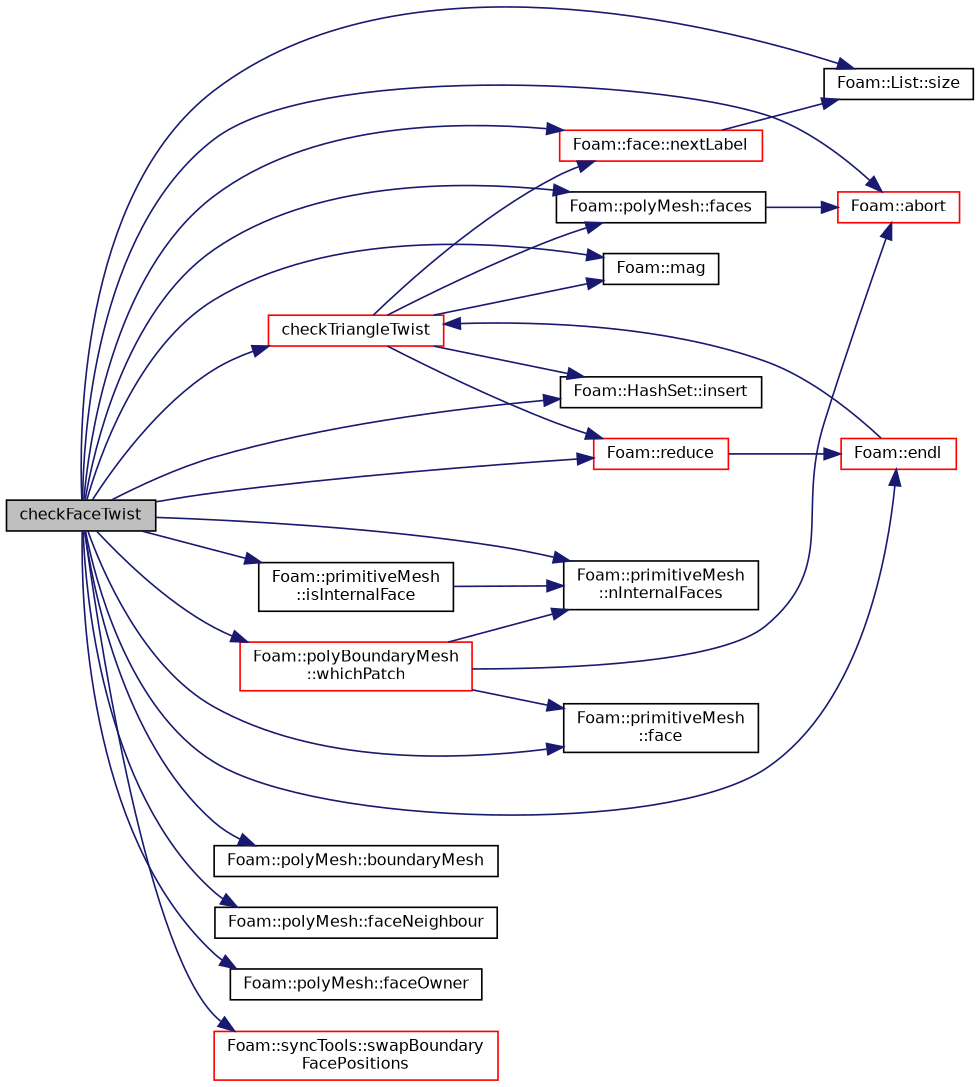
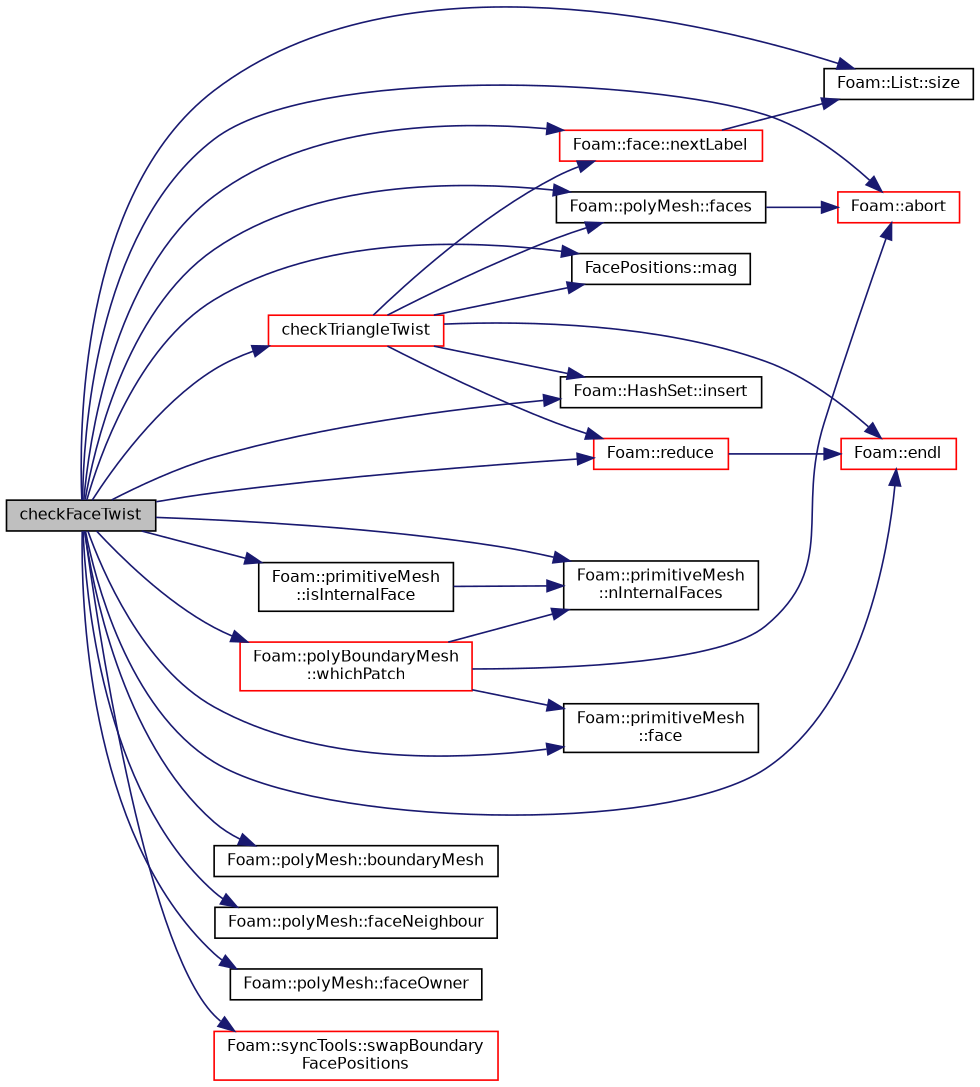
(661, 269) -> (661, 269)
(684, 339) -> (667, 337)
